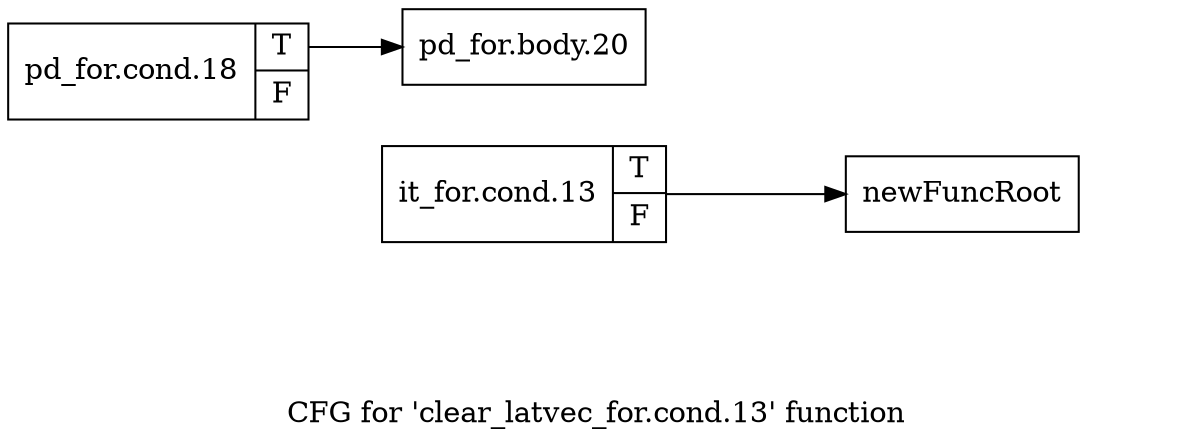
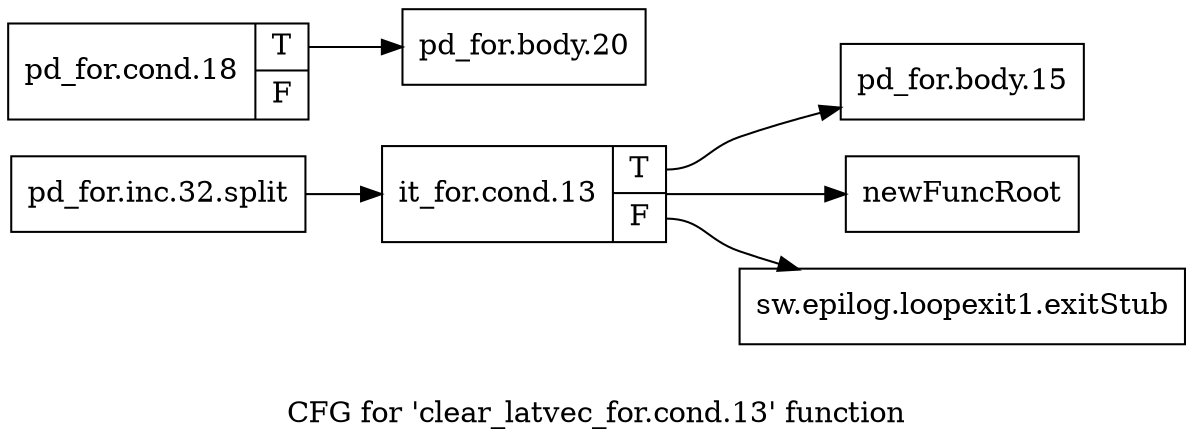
none -> (962, 82)
none -> (158, 194)
none -> (962, 306)
